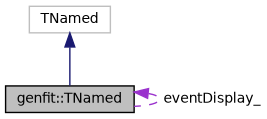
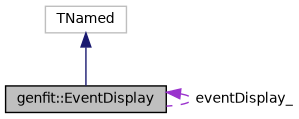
(70, 99) -> (86, 99)
